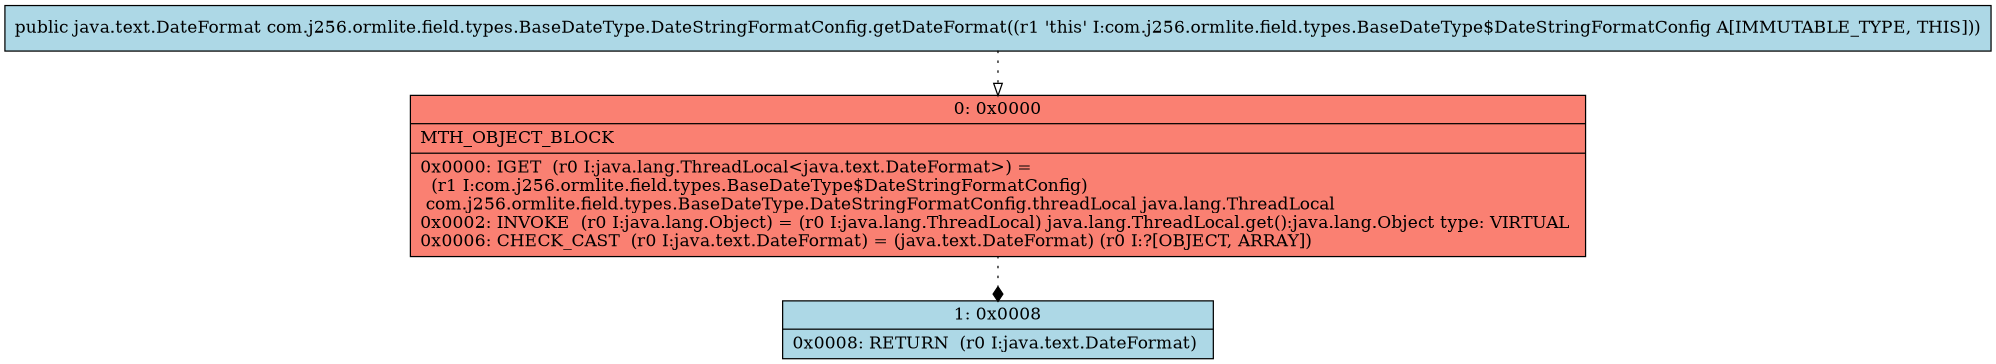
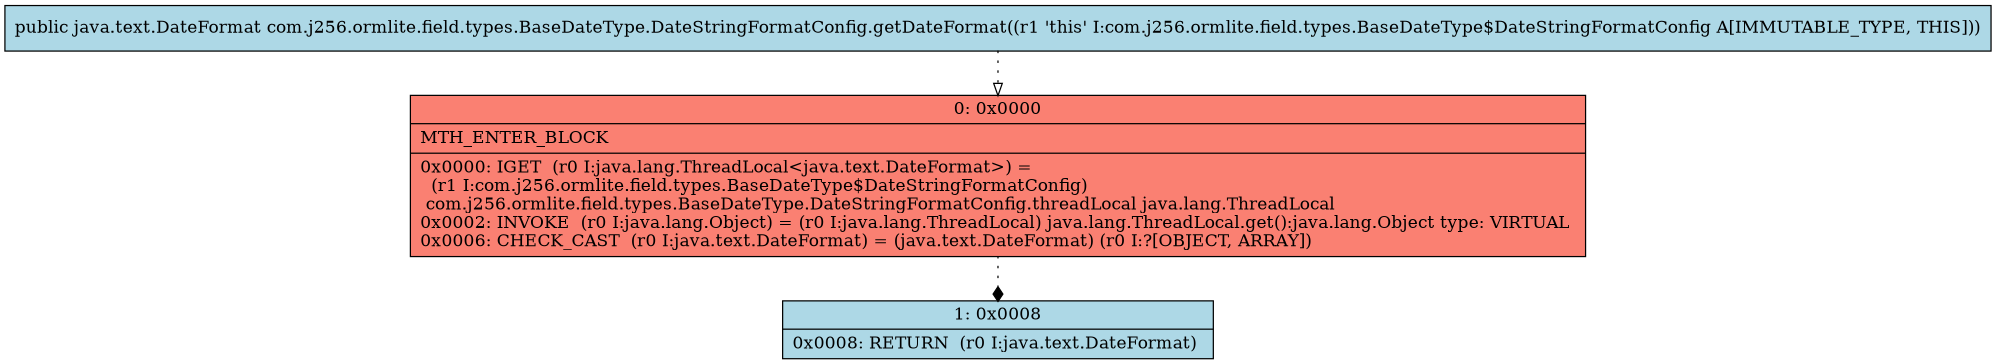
(517, 138) -> (515, 138)
